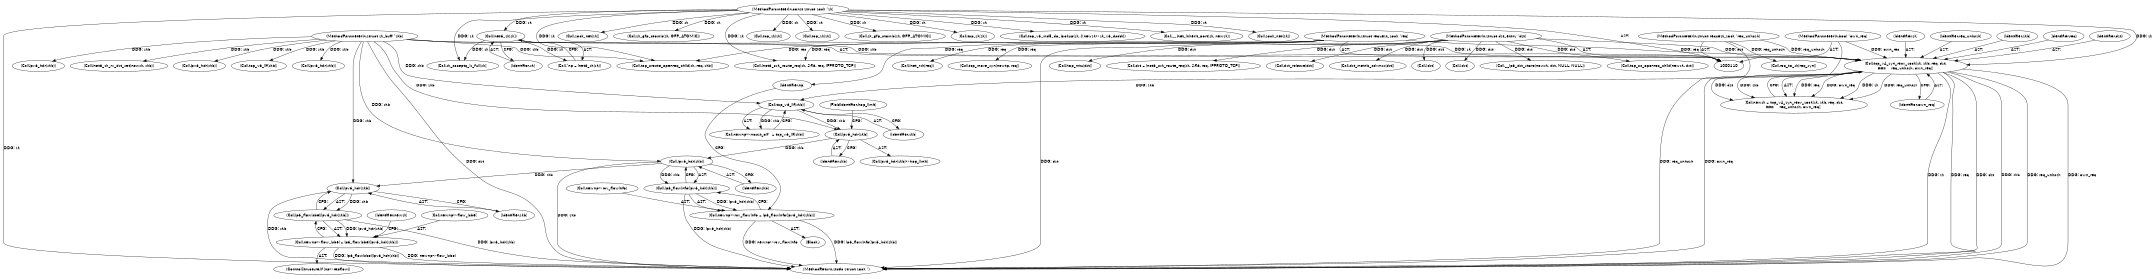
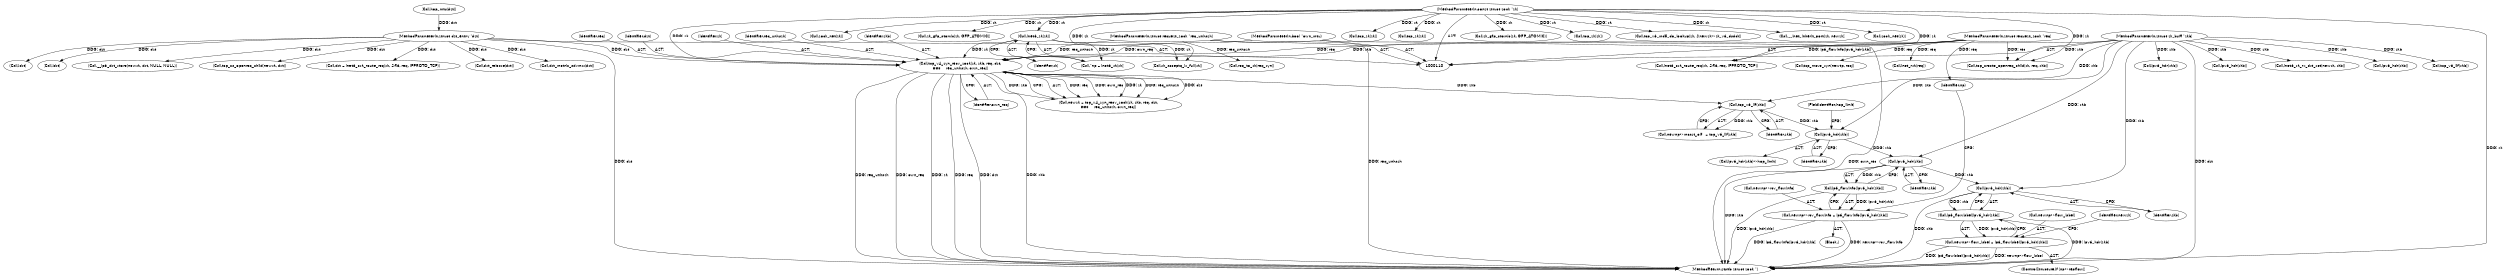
(1833, 36) -> (1287, 36)
(1180, 47) -> (439, 21)
(821, 50) -> (1840, 50)
